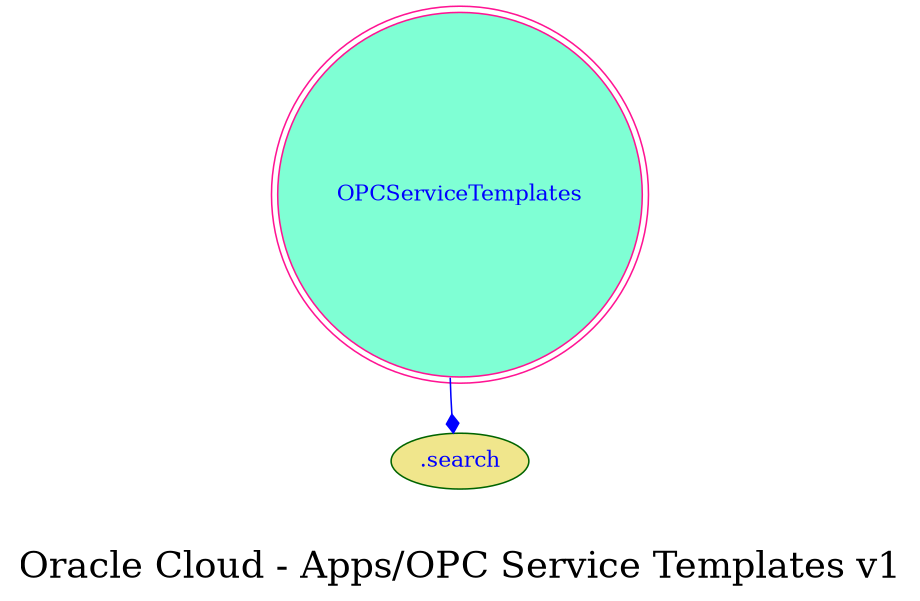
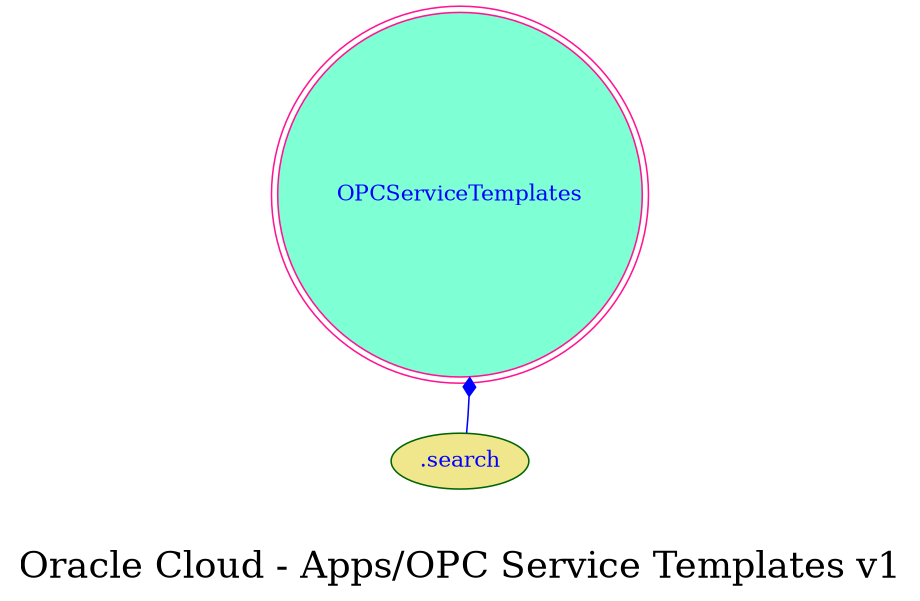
(451, 396) -> (468, 415)
